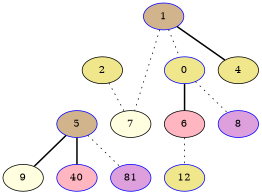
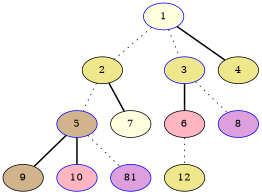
(164, 16) -> (164, 16)
(147, 70) -> (133, 43)
(185, 70) -> (185, 70)
none -> (90, 97)
(117, 97) -> (117, 97)
(23, 178) -> (23, 178)
(77, 178) -> (77, 178)
(185, 178) -> (185, 178)
